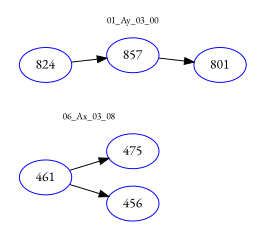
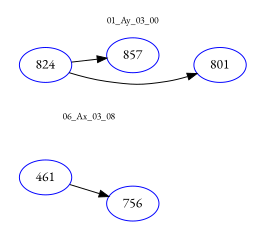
(172, 60) -> (128, 84)
(133, 151) -> none
(133, 204) -> (133, 204)
